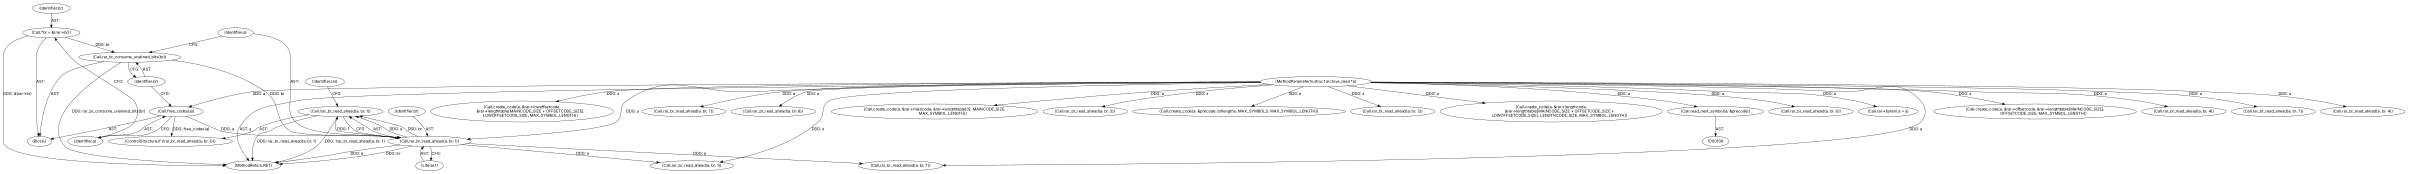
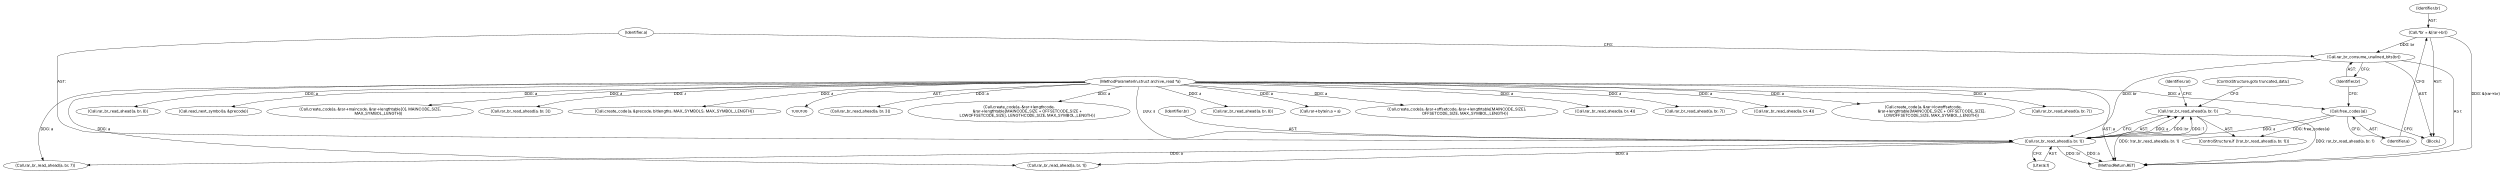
none -> (2253, 82)
(109, 112) -> (2459, 112)
(1716, 125) -> (948, 91)
(113, 129) -> (2409, 129)
